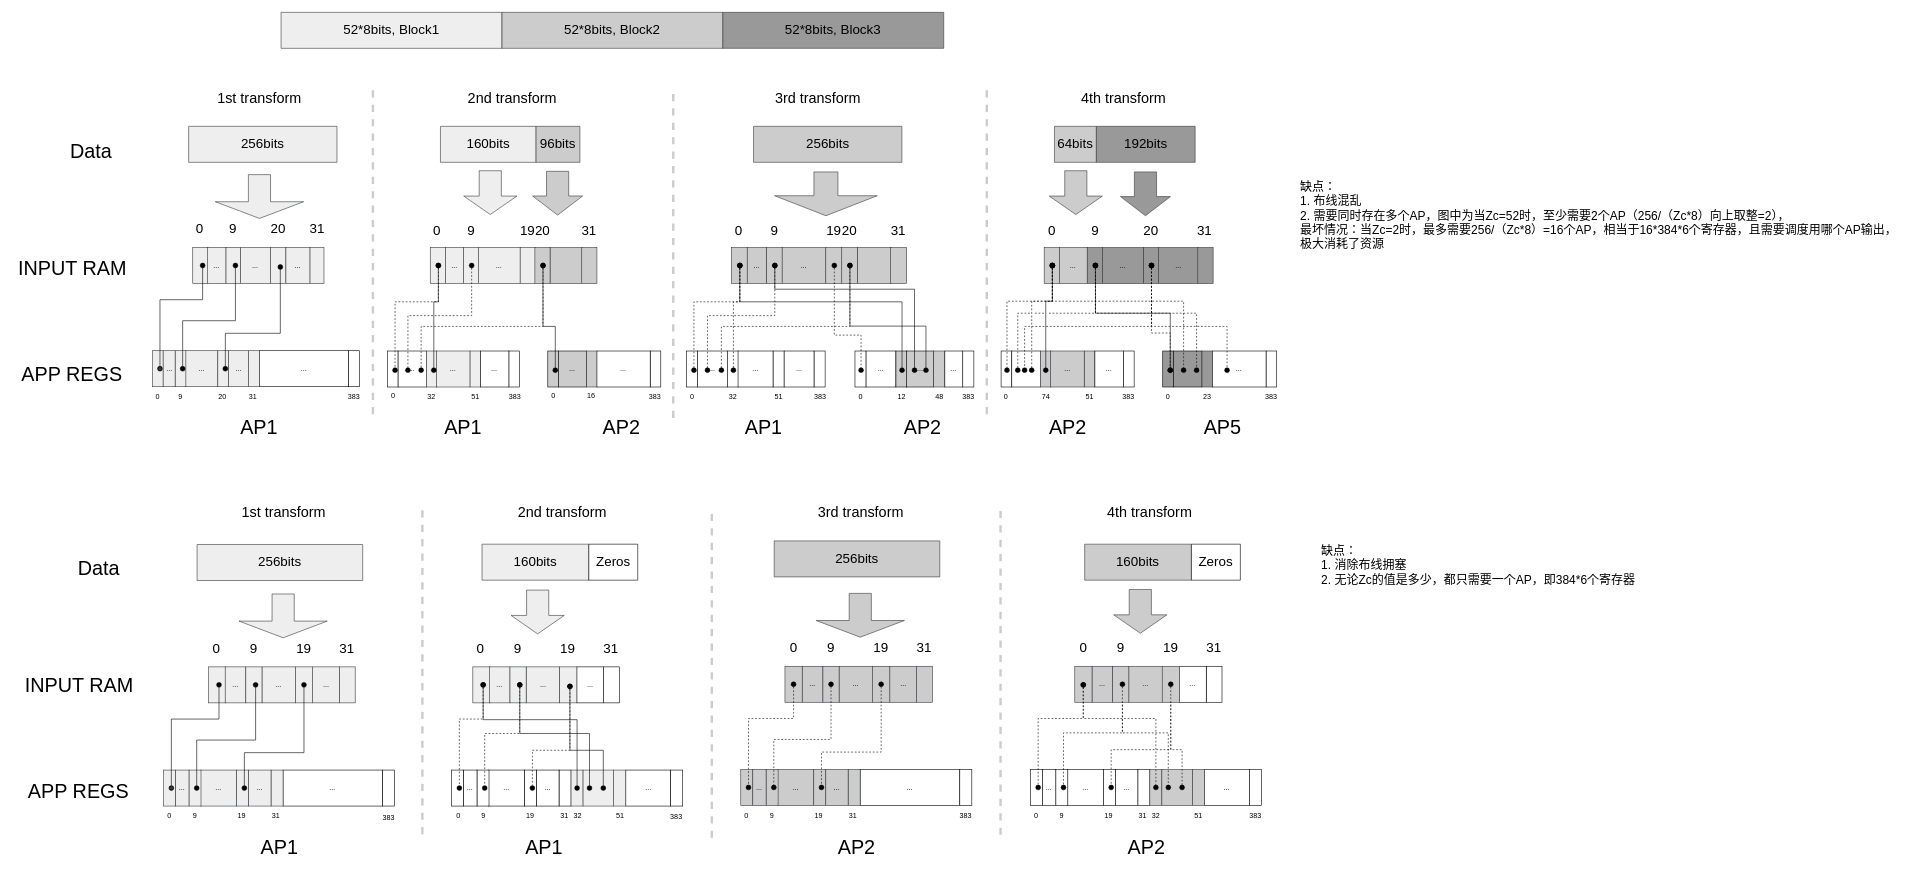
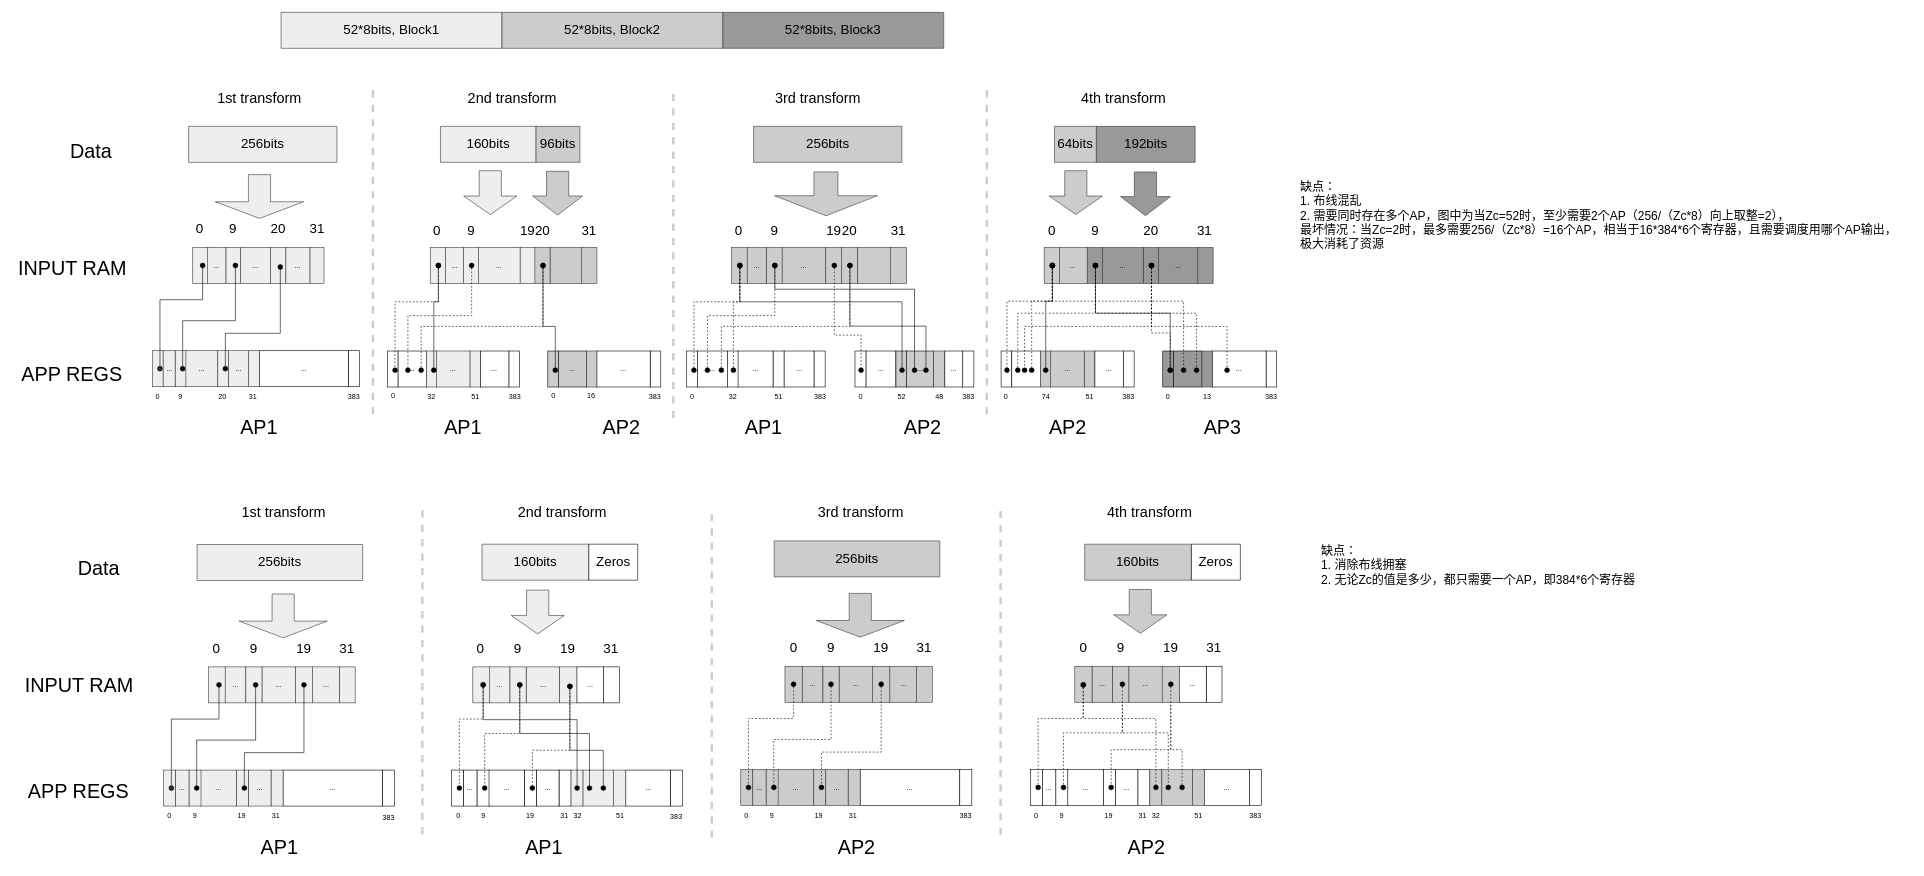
(902, 397) -> (902, 397)
(1208, 397) -> (1208, 397)
(1223, 428) -> (1223, 428)
